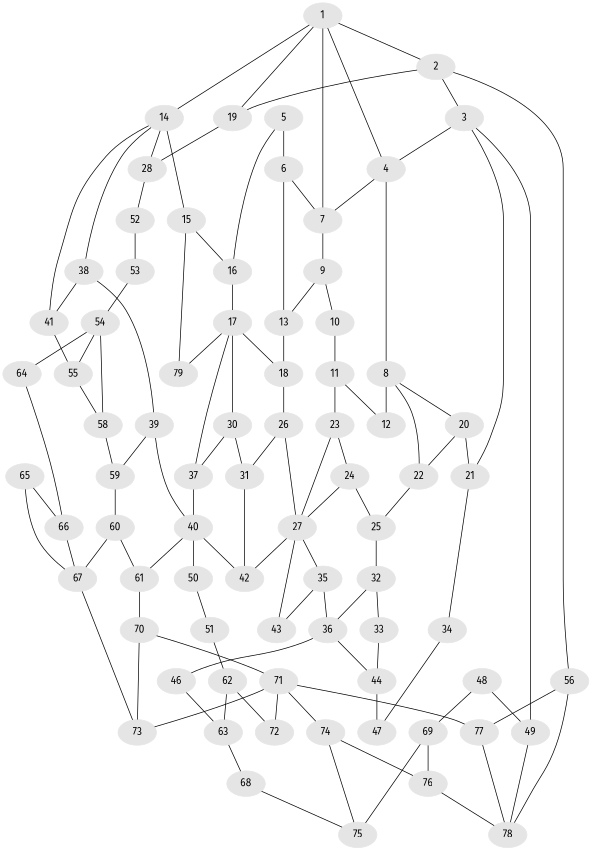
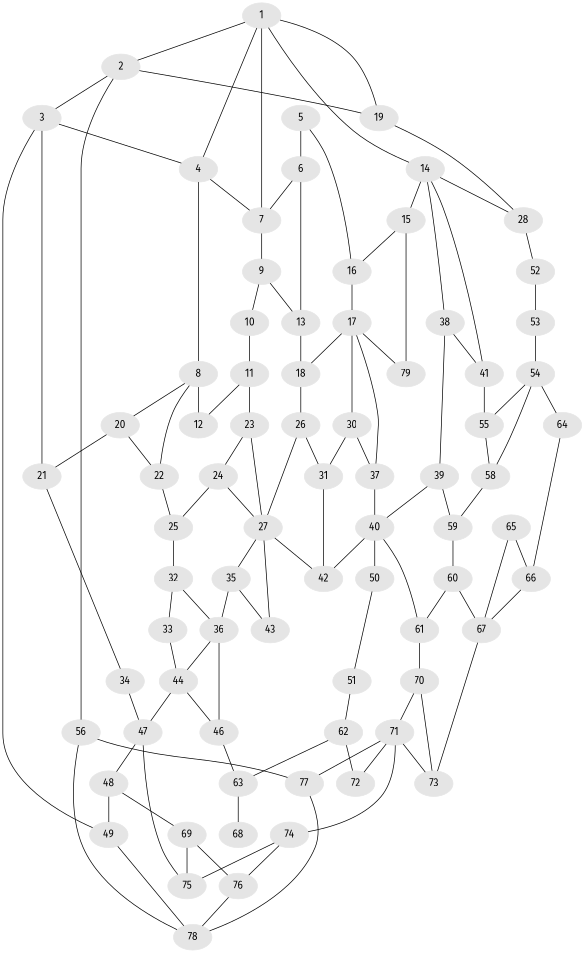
none -> (199, 707)
none -> (126, 758)
(302, 809) -> (153, 819)
